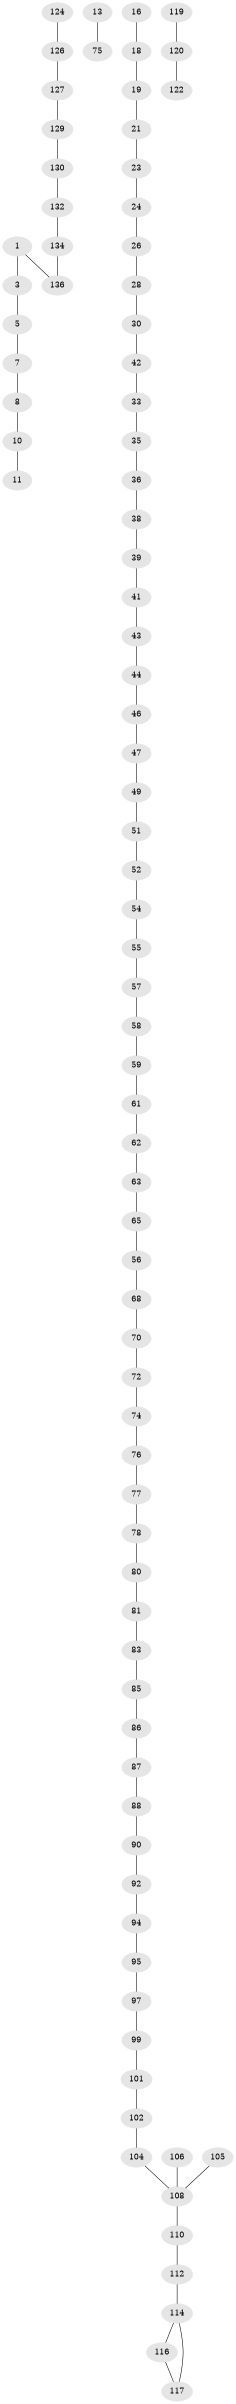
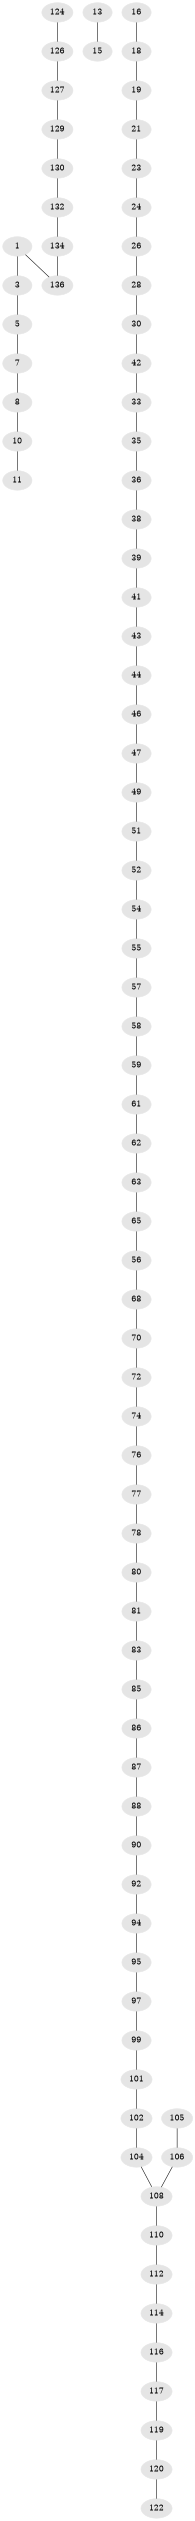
(98, 51) -> (98, 51)
(197, 2177) -> (177, 2138)
(183, 2352) -> (157, 2411)
